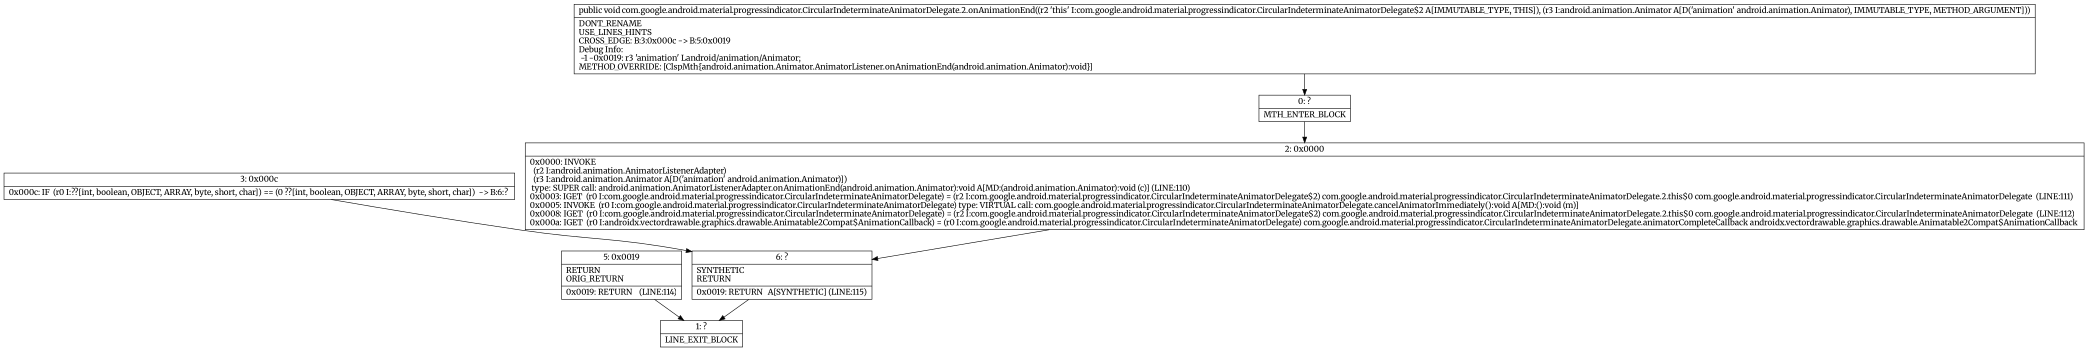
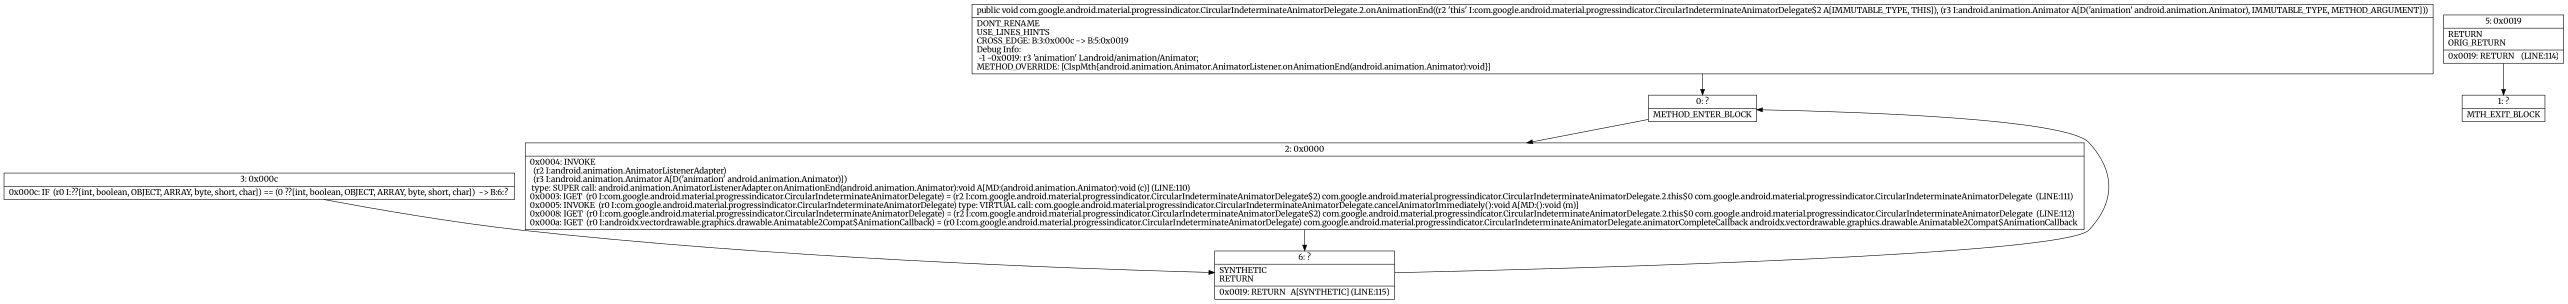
(1305, 115) -> (1703, 115)
(565, 162) -> (565, 162)
(736, 308) -> (1957, 250)
(702, 340) -> (2504, 115)
